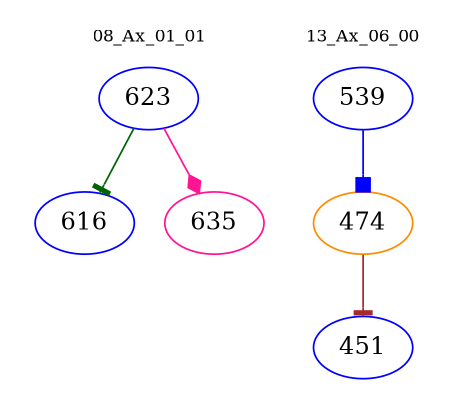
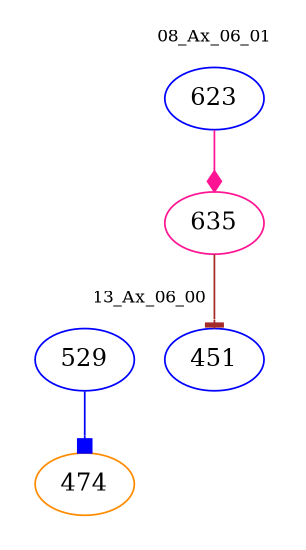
(150, 37) -> (214, 37)
(363, 99) -> (85, 360)
(85, 223) -> none
(363, 281) -> (214, 293)
